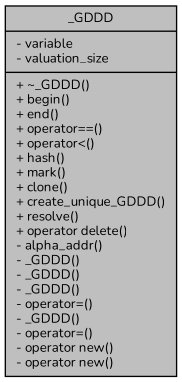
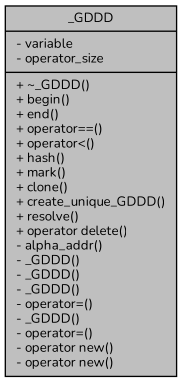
(62, 58) -> (60, 58)
